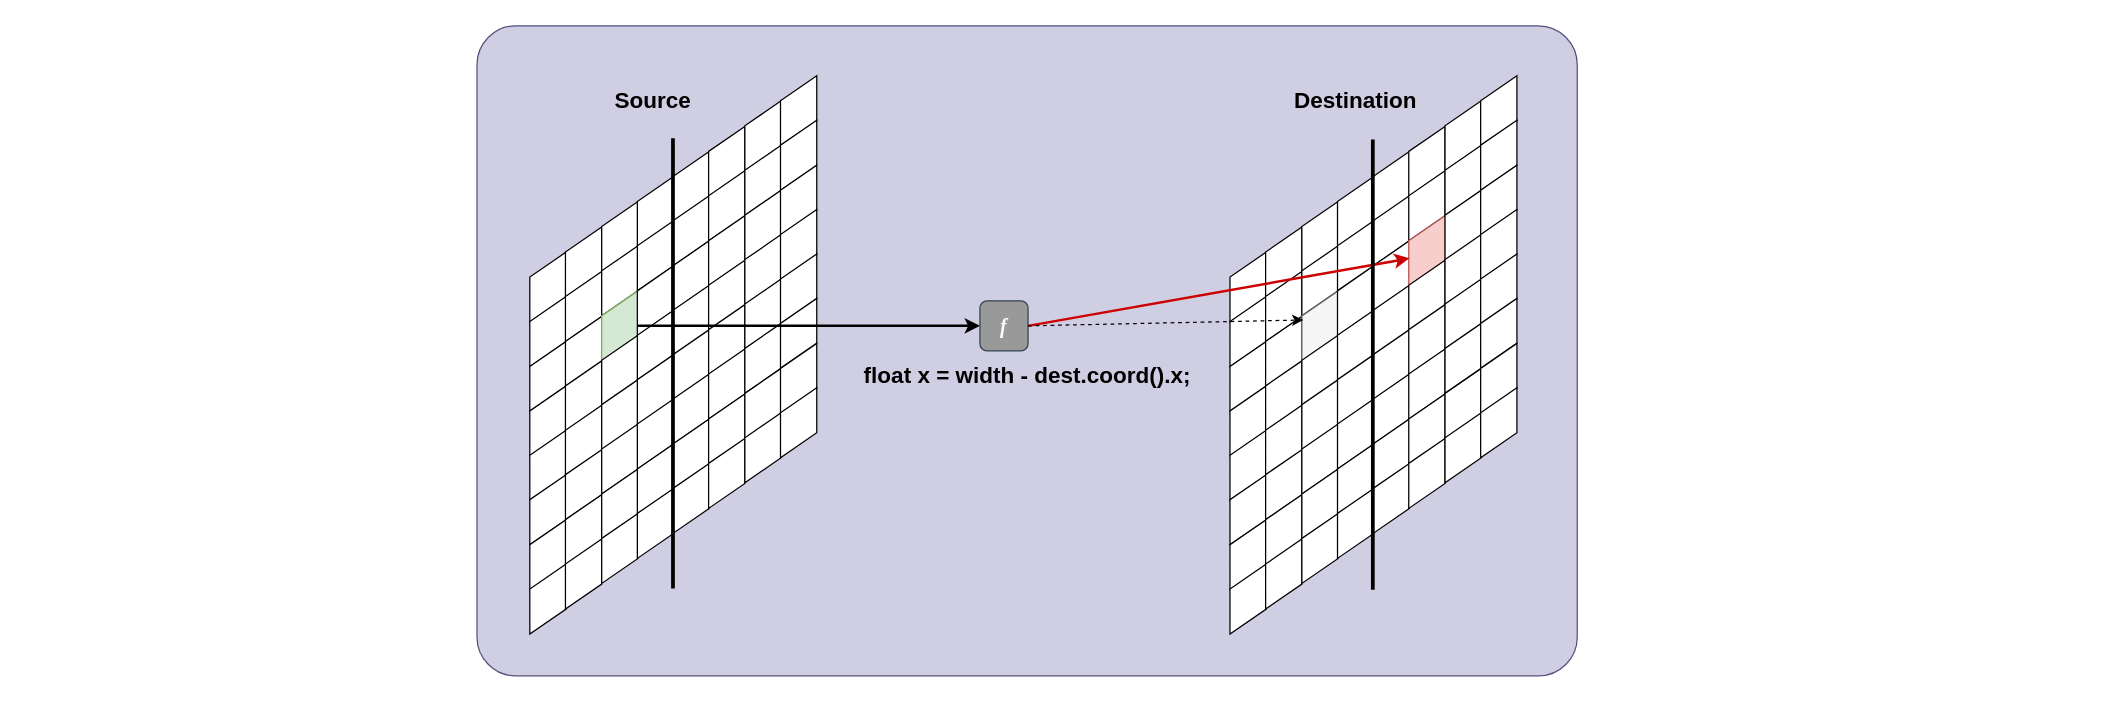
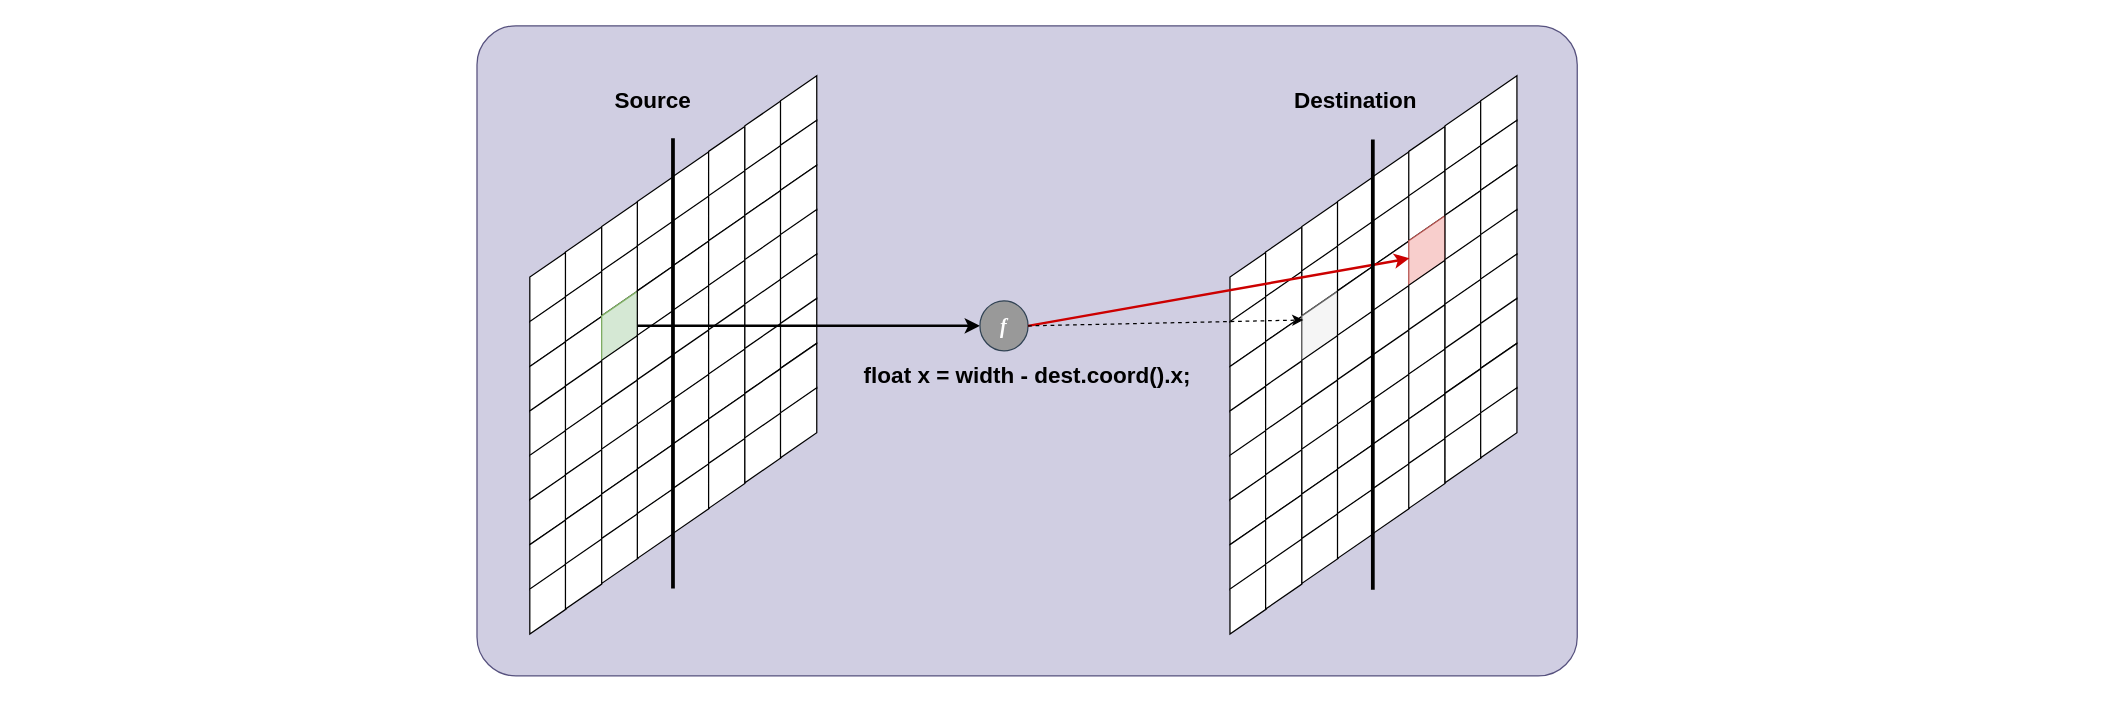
(1004, 326) -> (1004, 326)
